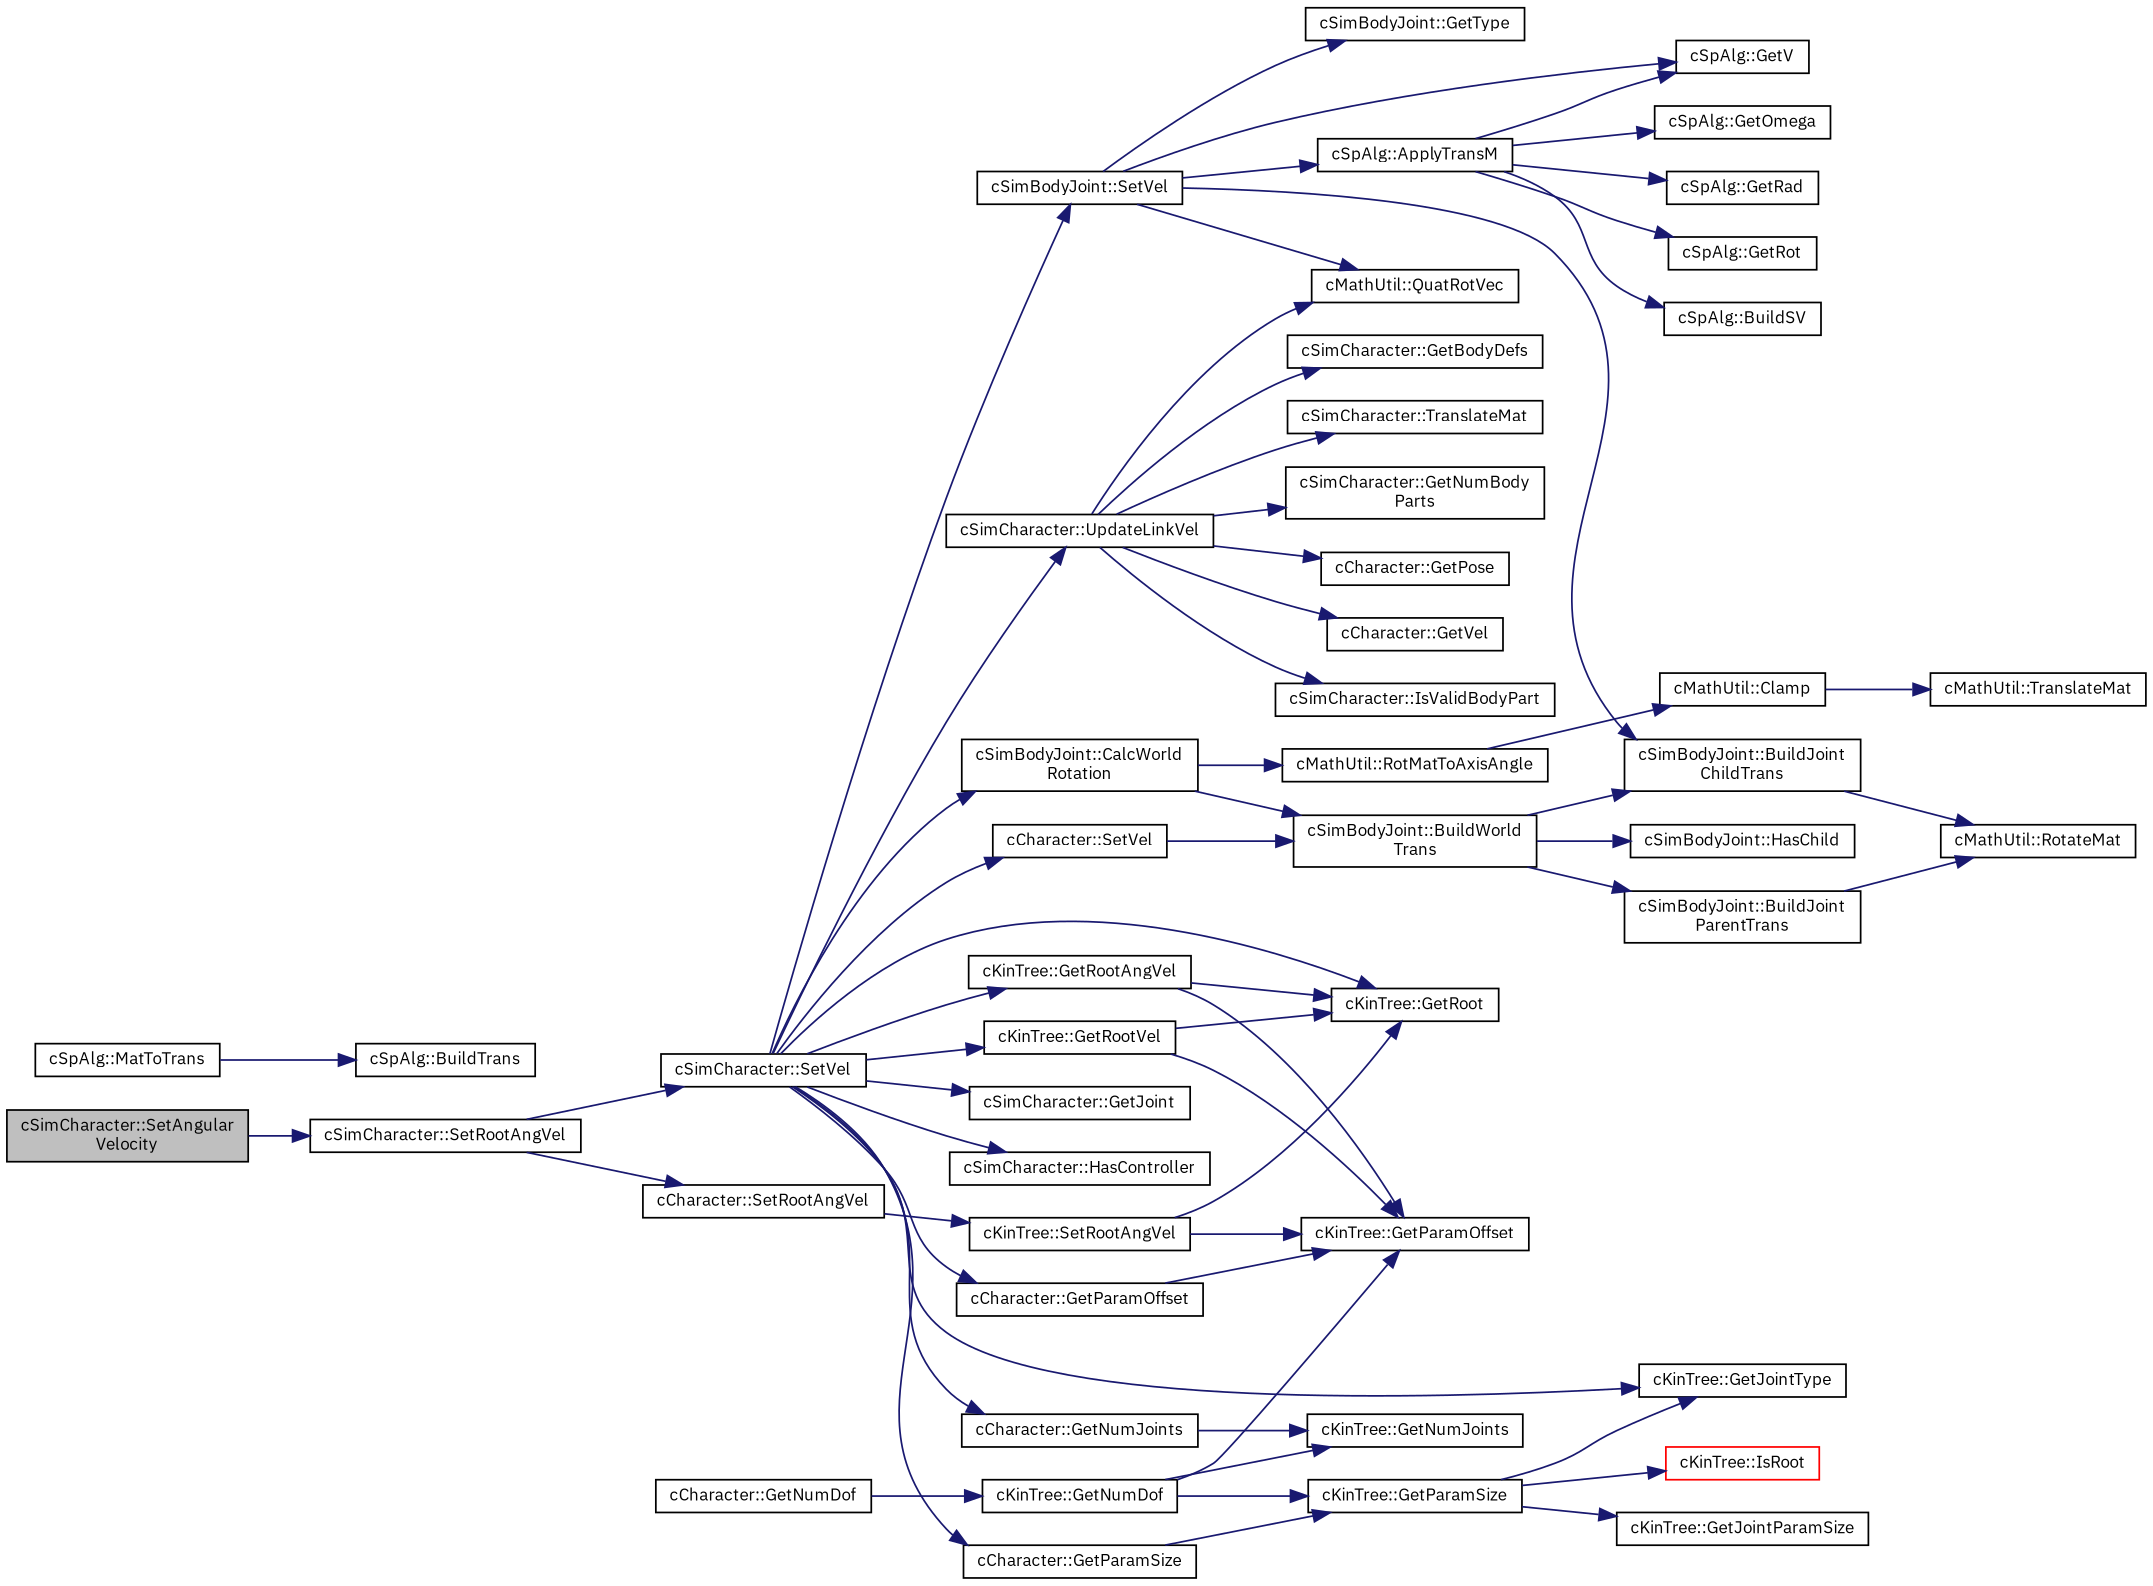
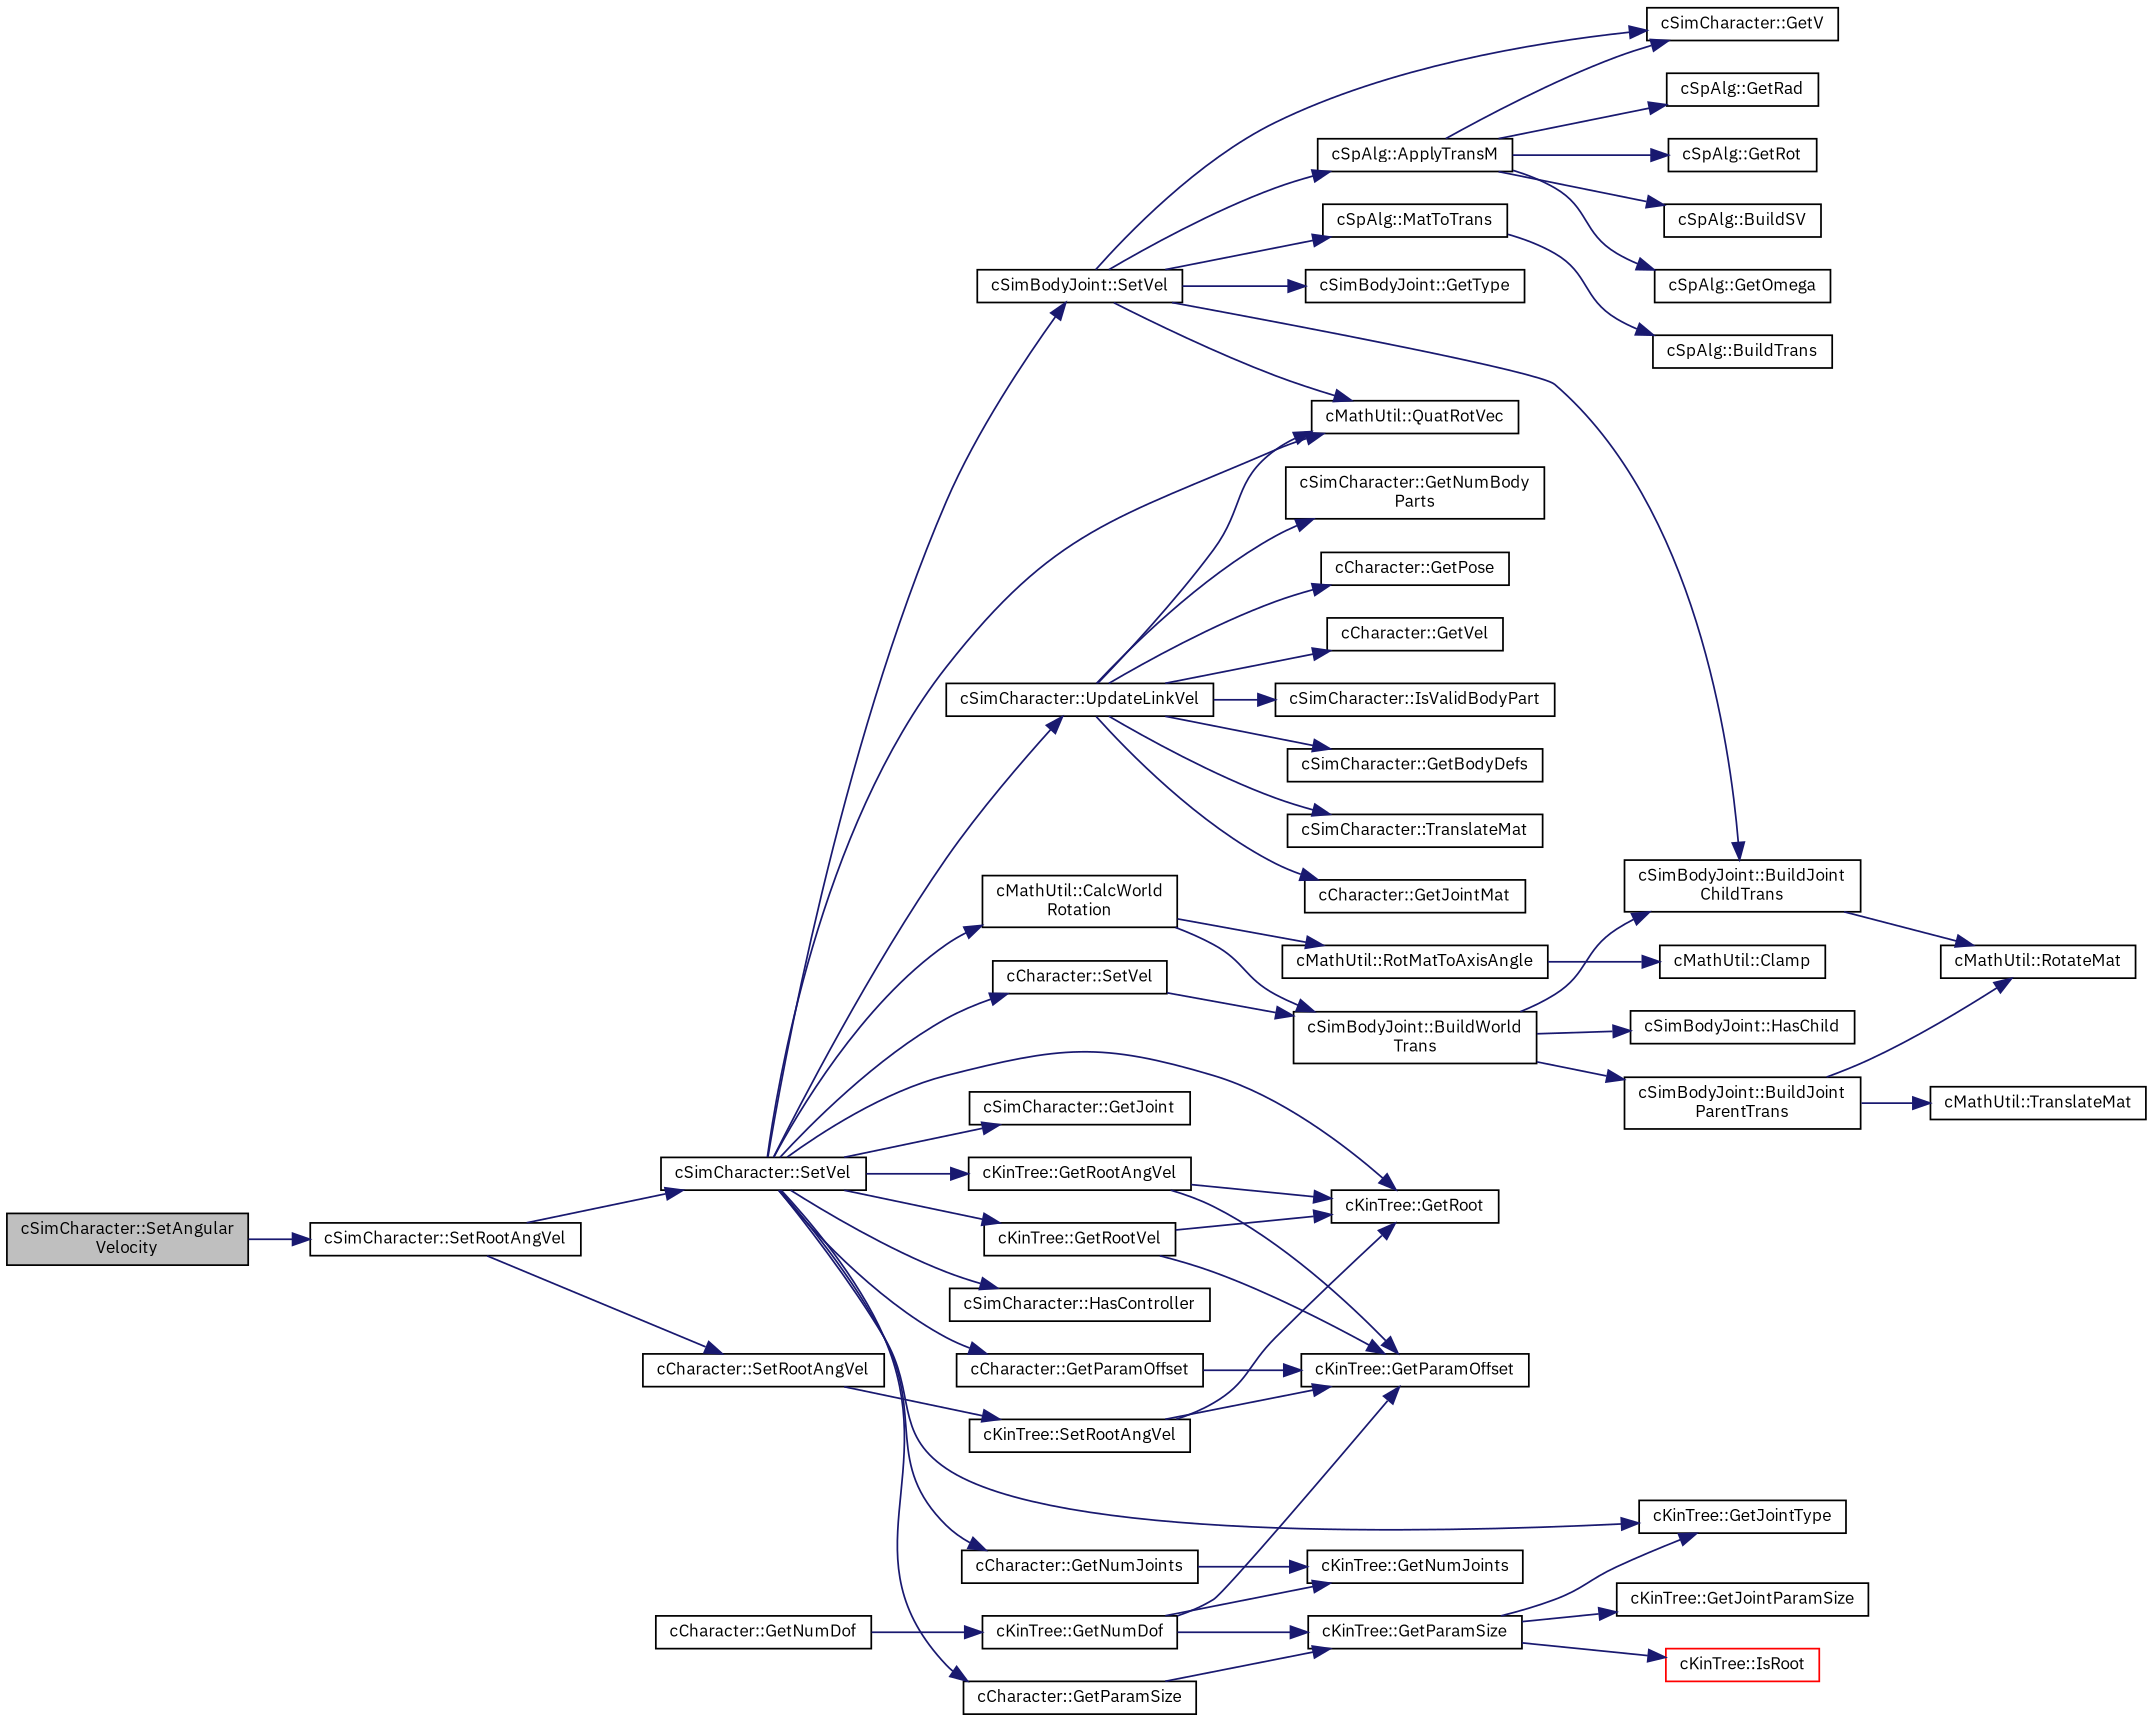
(1743, 57) -> (1743, 24)
none -> (1239, 255)
(1869, 689) -> (1887, 1103)
none -> (920, 705)
(1080, 765) -> (1080, 901)
none -> (1415, 896)
